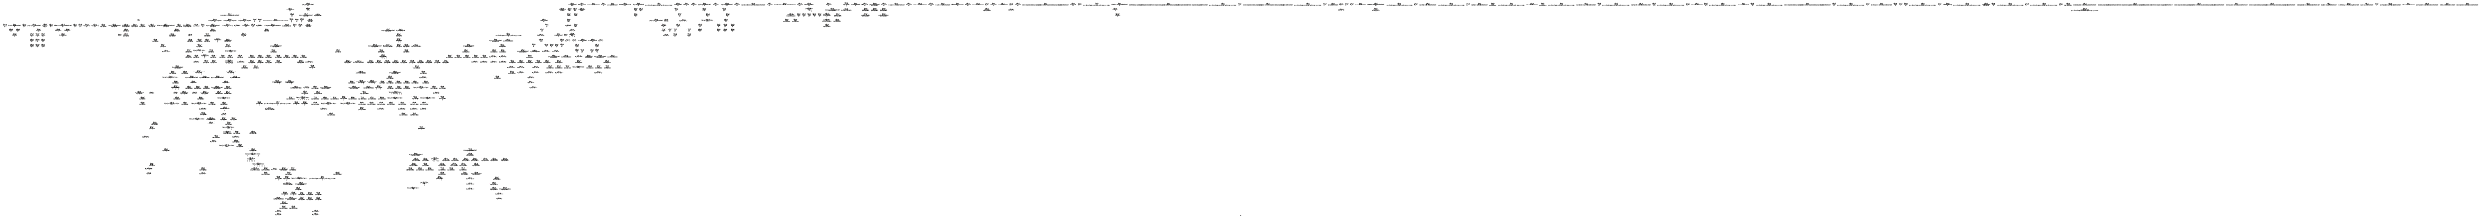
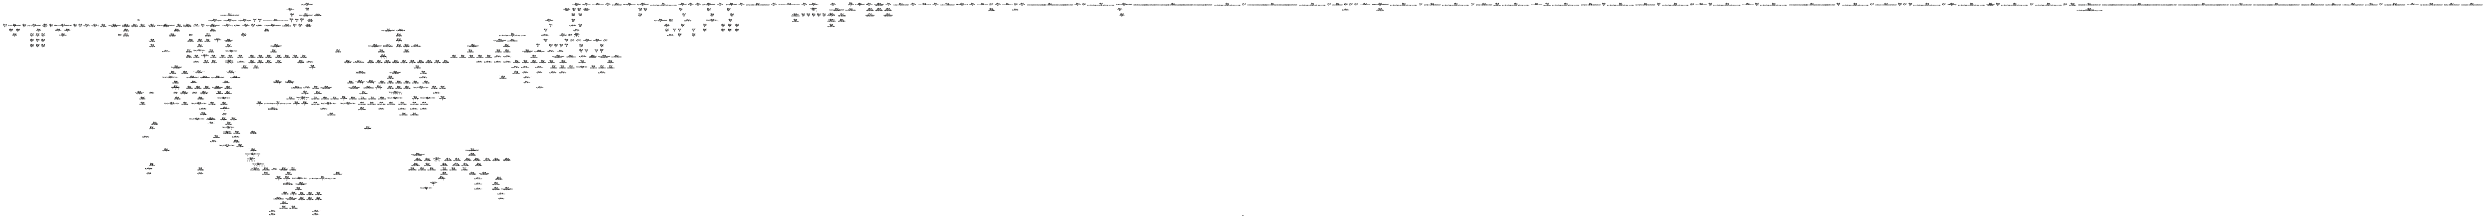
(795, 20) -> none
(382, 83) -> (382, 83)
